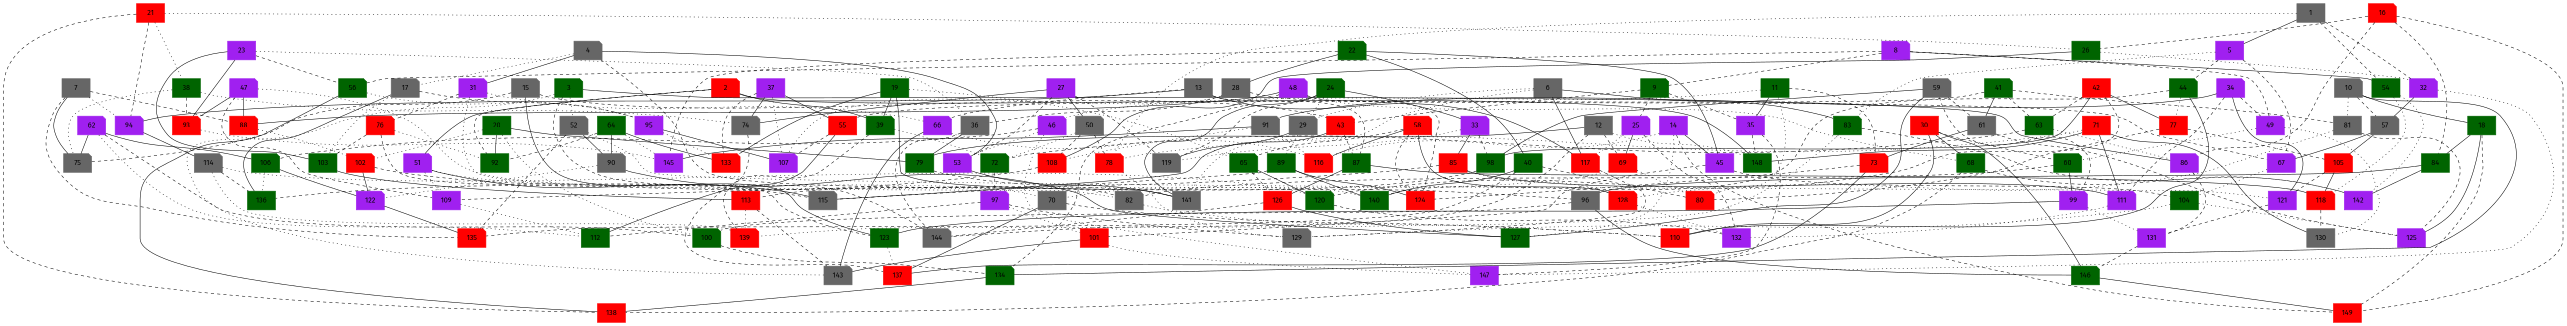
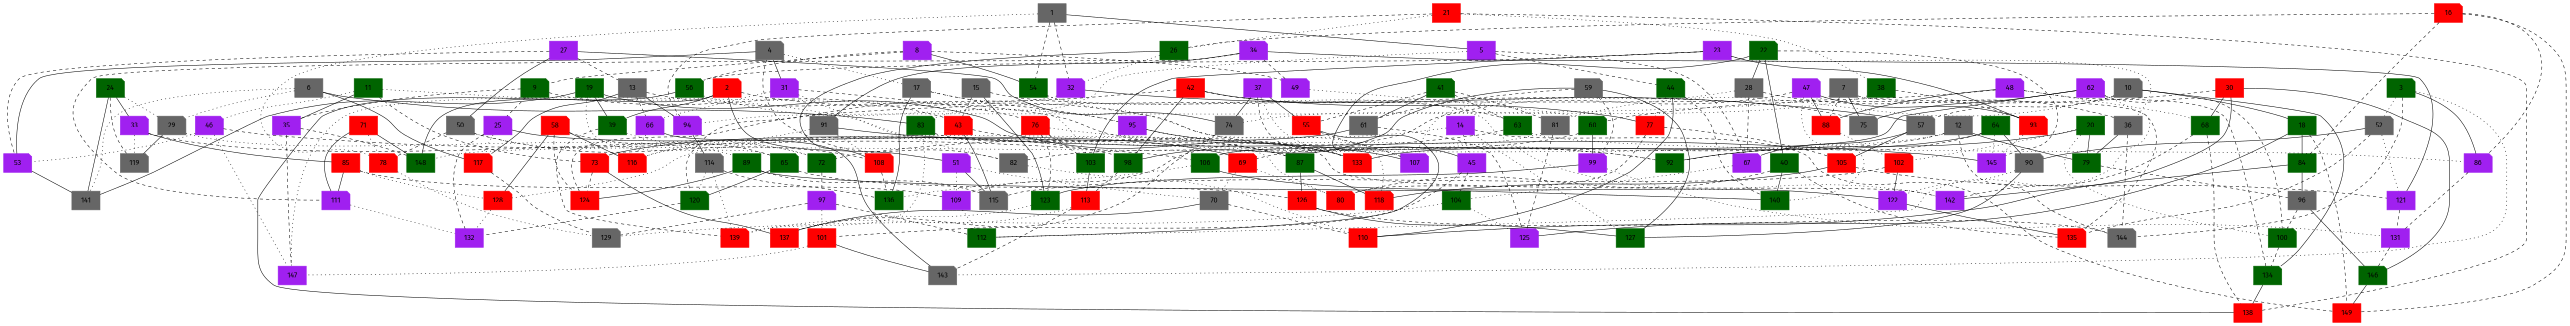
(1123, 127) -> (598, 69)
(1694, 142) -> (1466, 144)
(2321, 238) -> none
